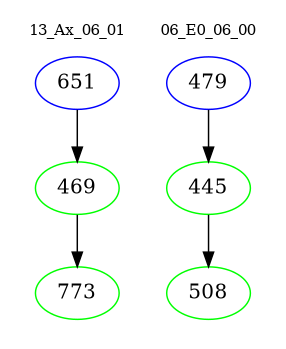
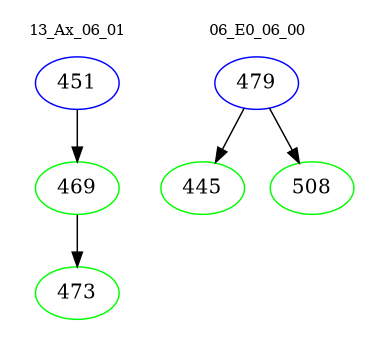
(77, 83) -> (77, 83)
(209, 233) -> (281, 129)
(77, 293) -> (77, 293)
